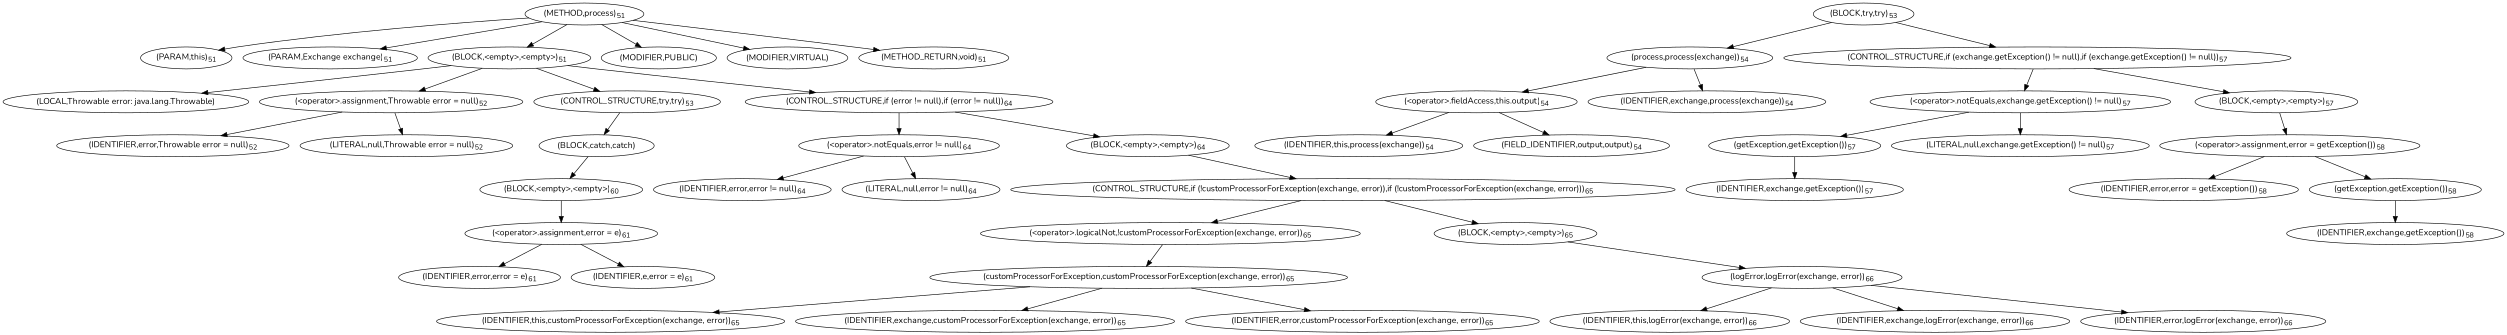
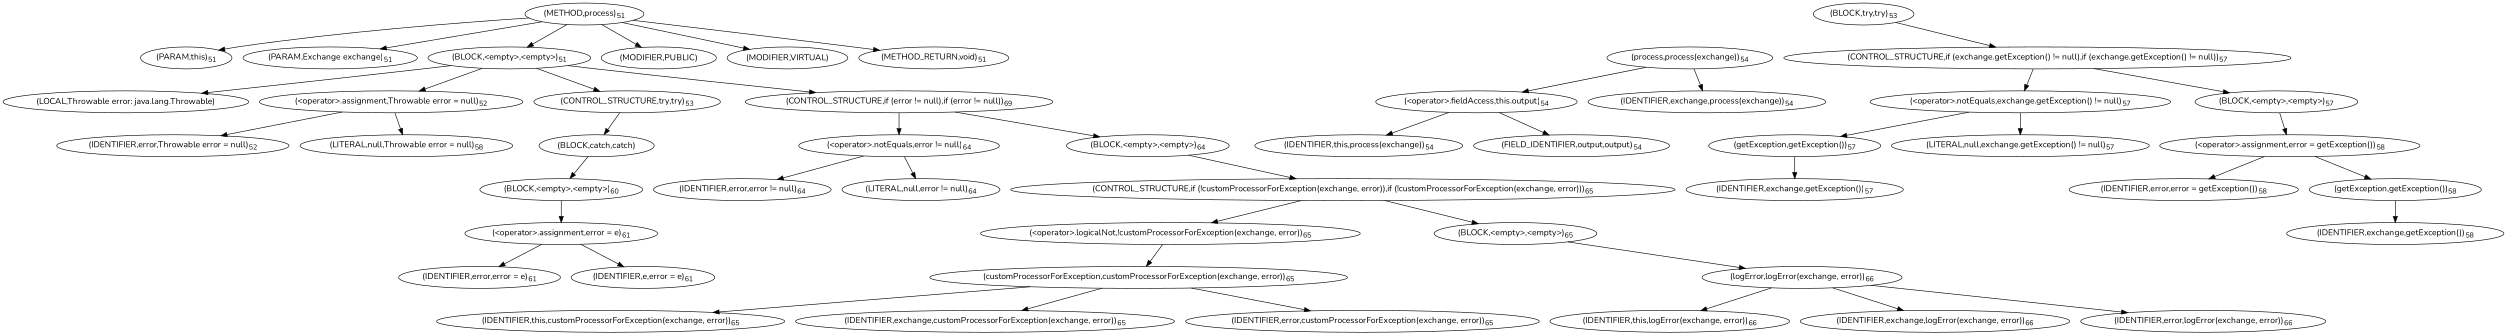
(1782, 35) -> none
(1008, 101) -> (1008, 101)
(479, 145) -> (479, 145)
